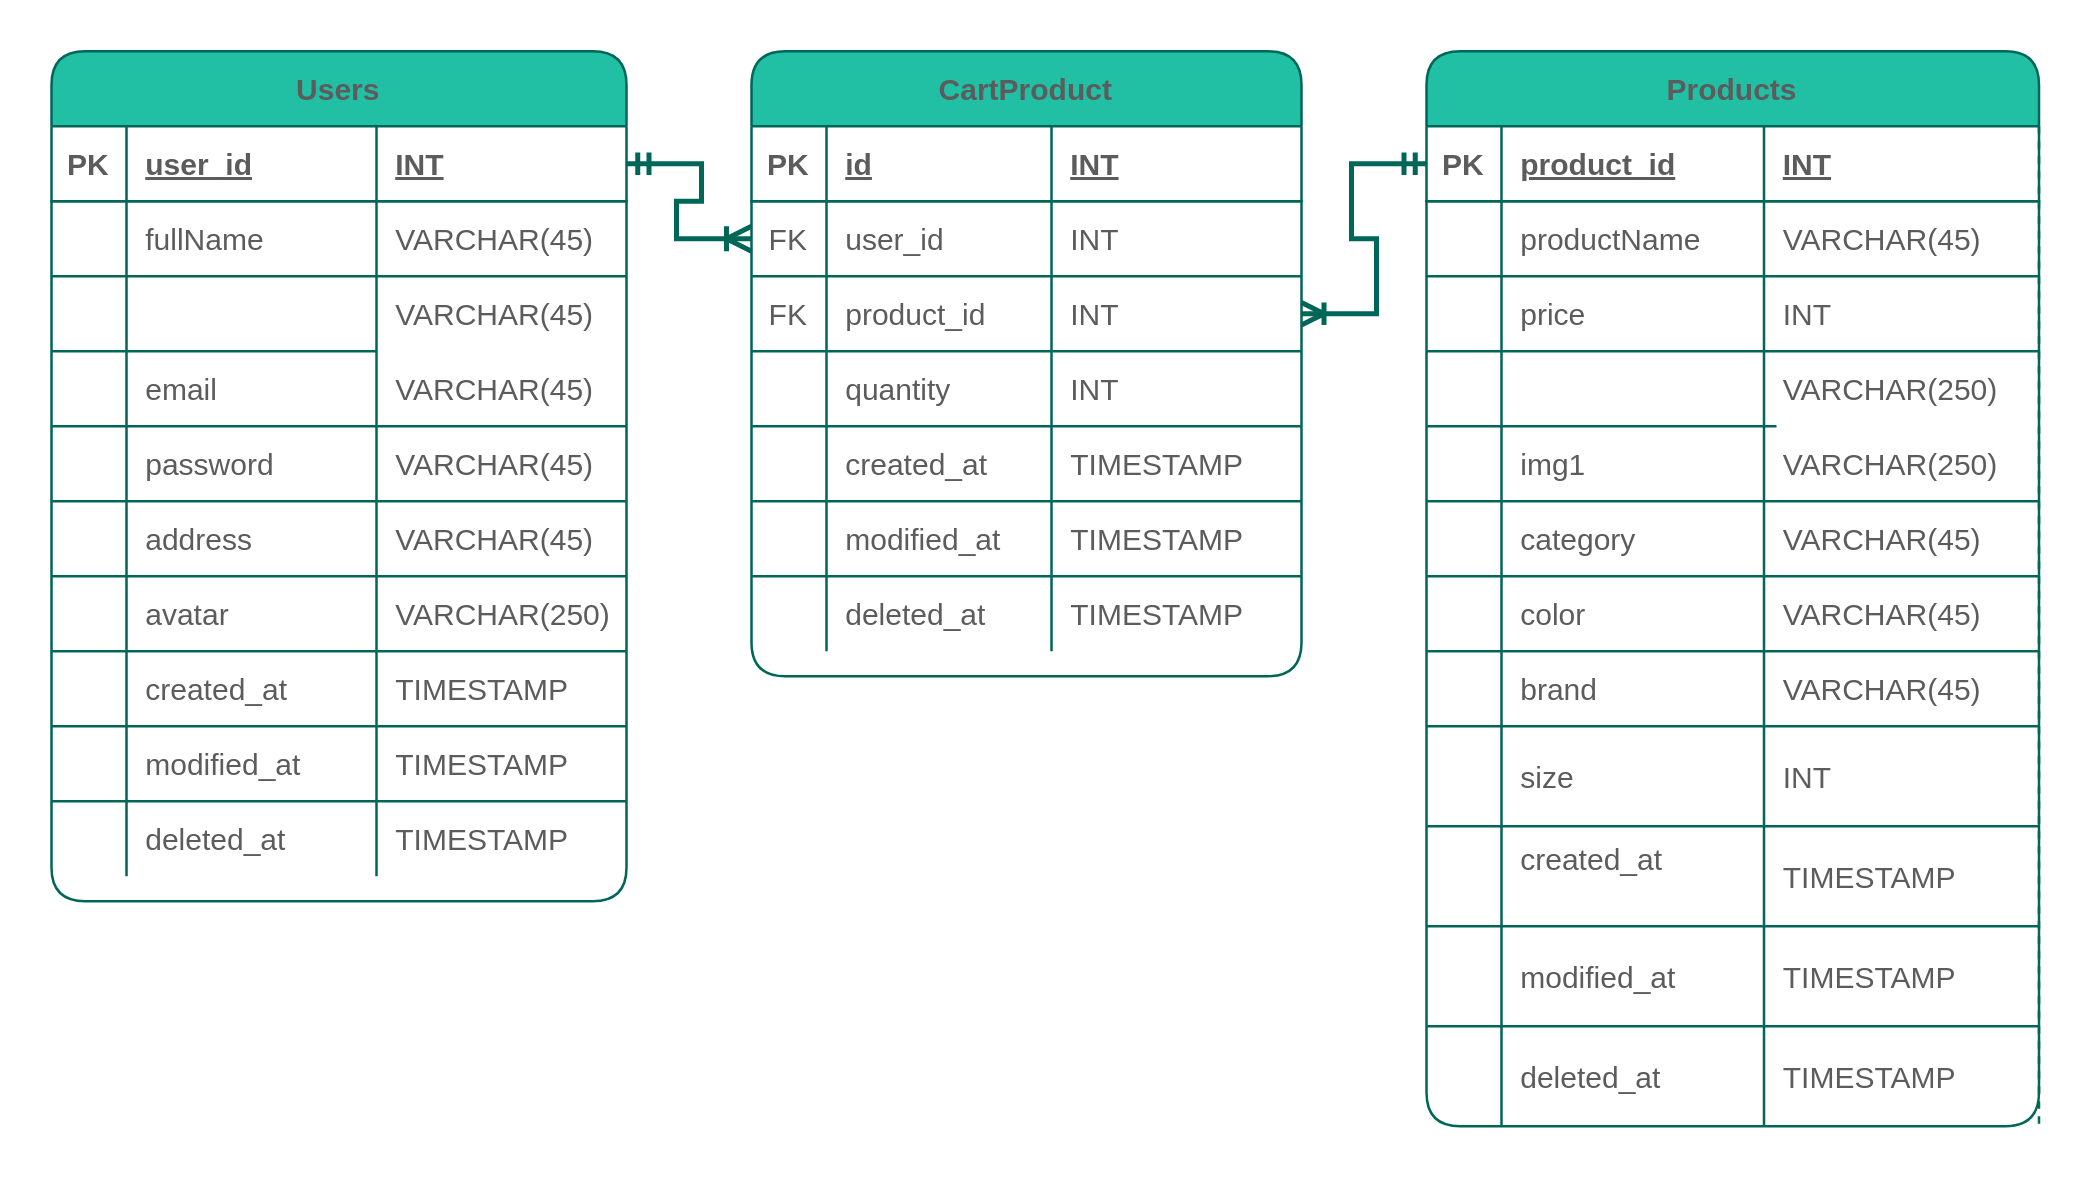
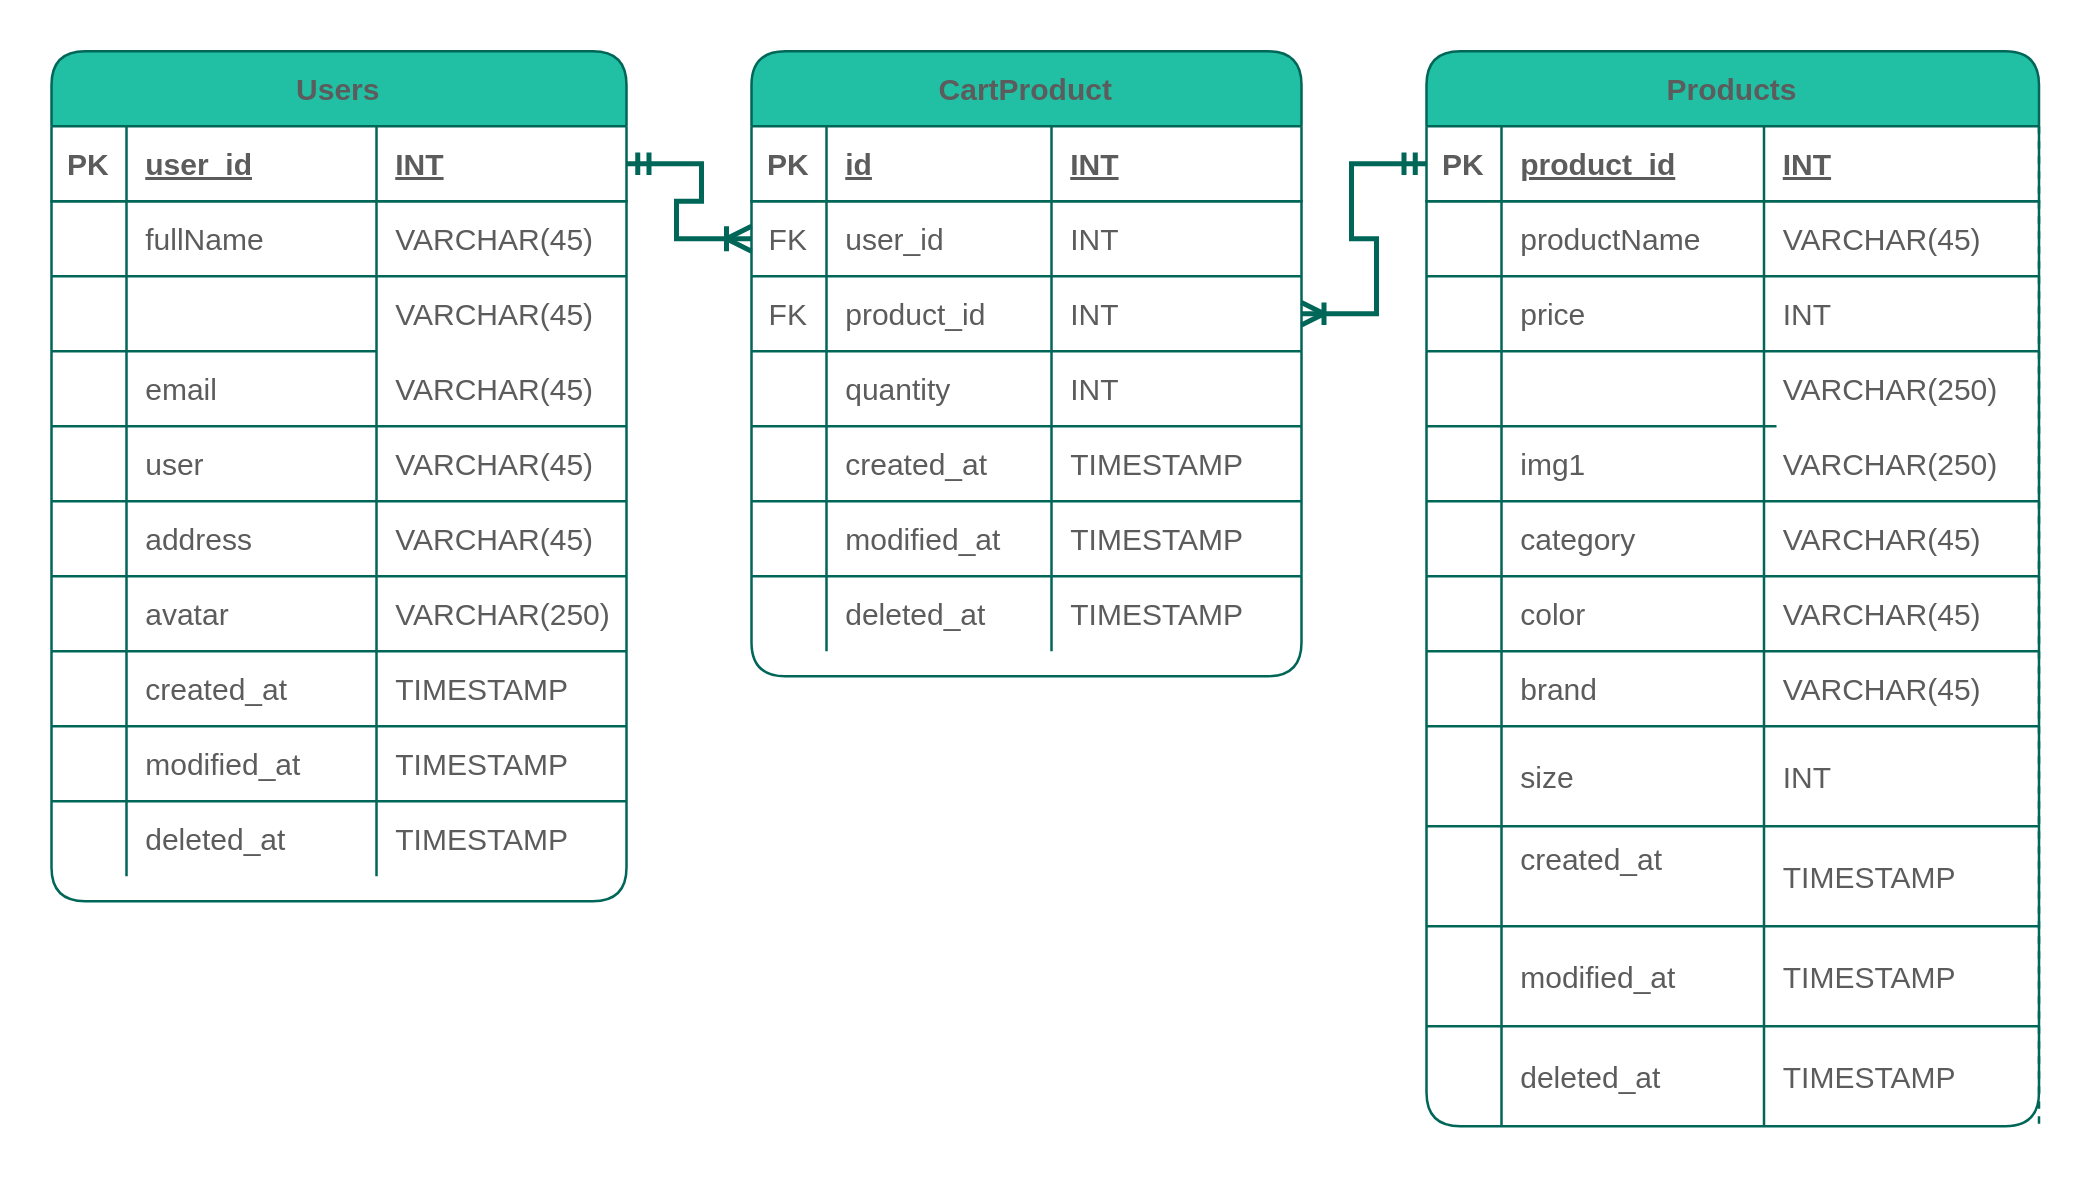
(212, 465) -> (179, 465)
